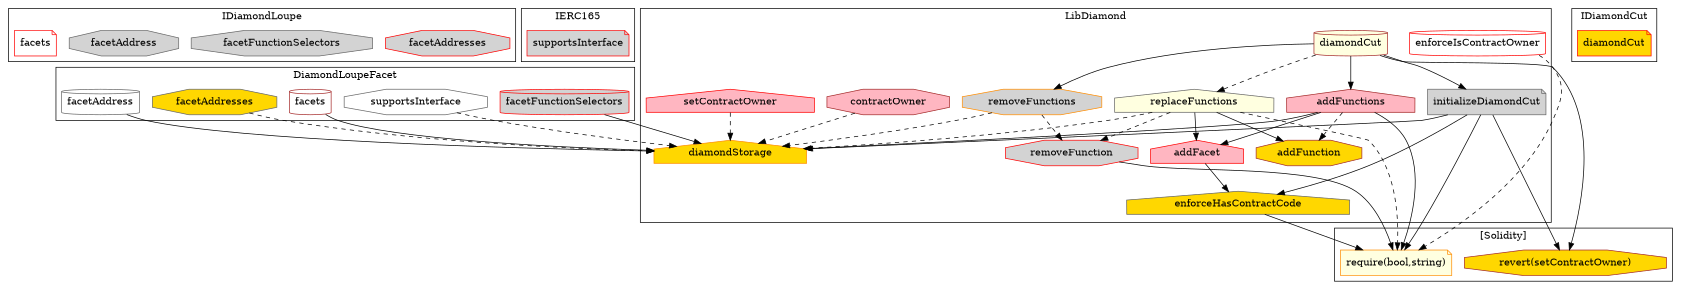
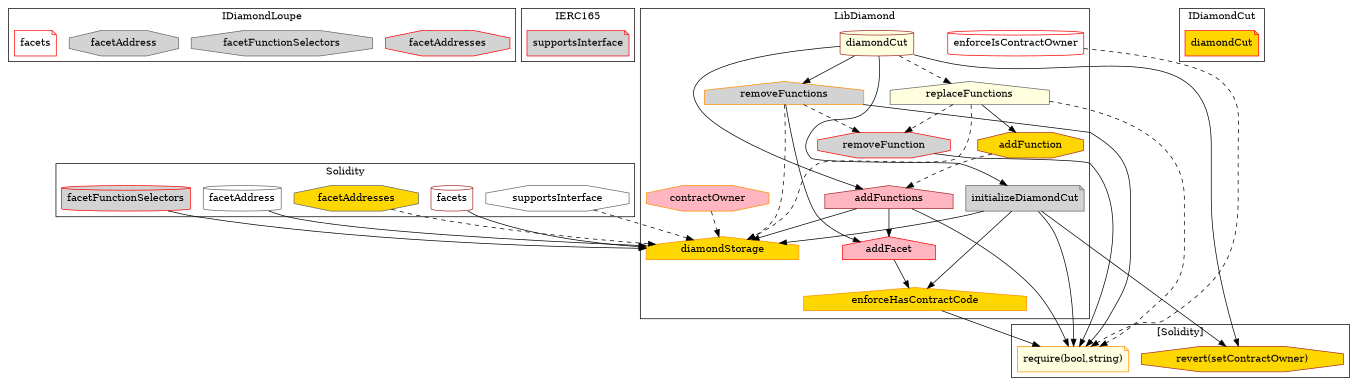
(345, 75) -> (345, 172)
(730, 102) -> none
(888, 102) -> (708, 198)
(1032, 102) -> (784, 94)
(1336, 120) -> (949, 167)
(1195, 123) -> (806, 190)
none -> (1082, 131)
(1238, 204) -> (915, 300)
